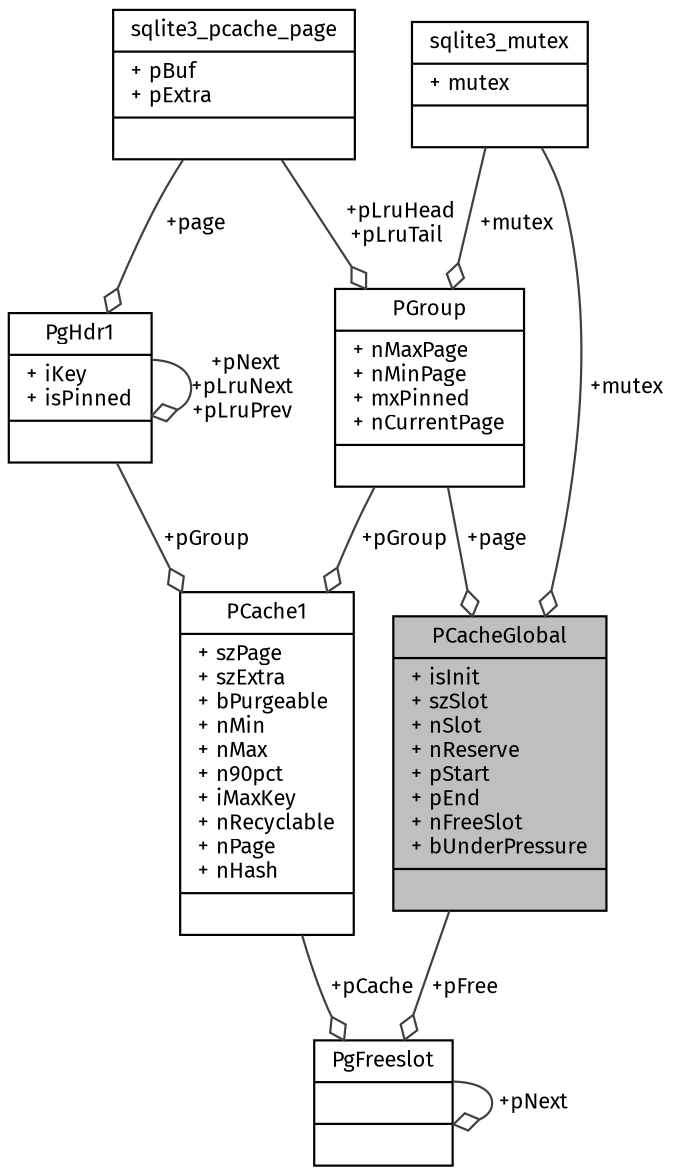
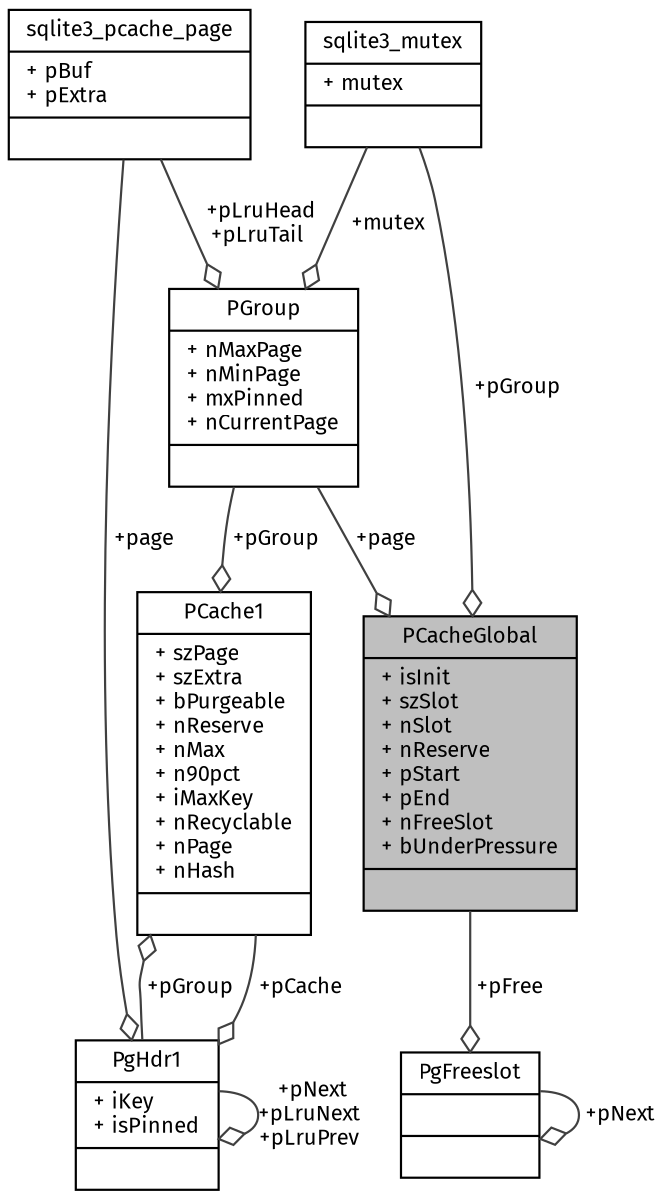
(624, 388) -> (515, 388)
(232, 726) -> (210, 726)
(315, 976) -> (250, 980)
